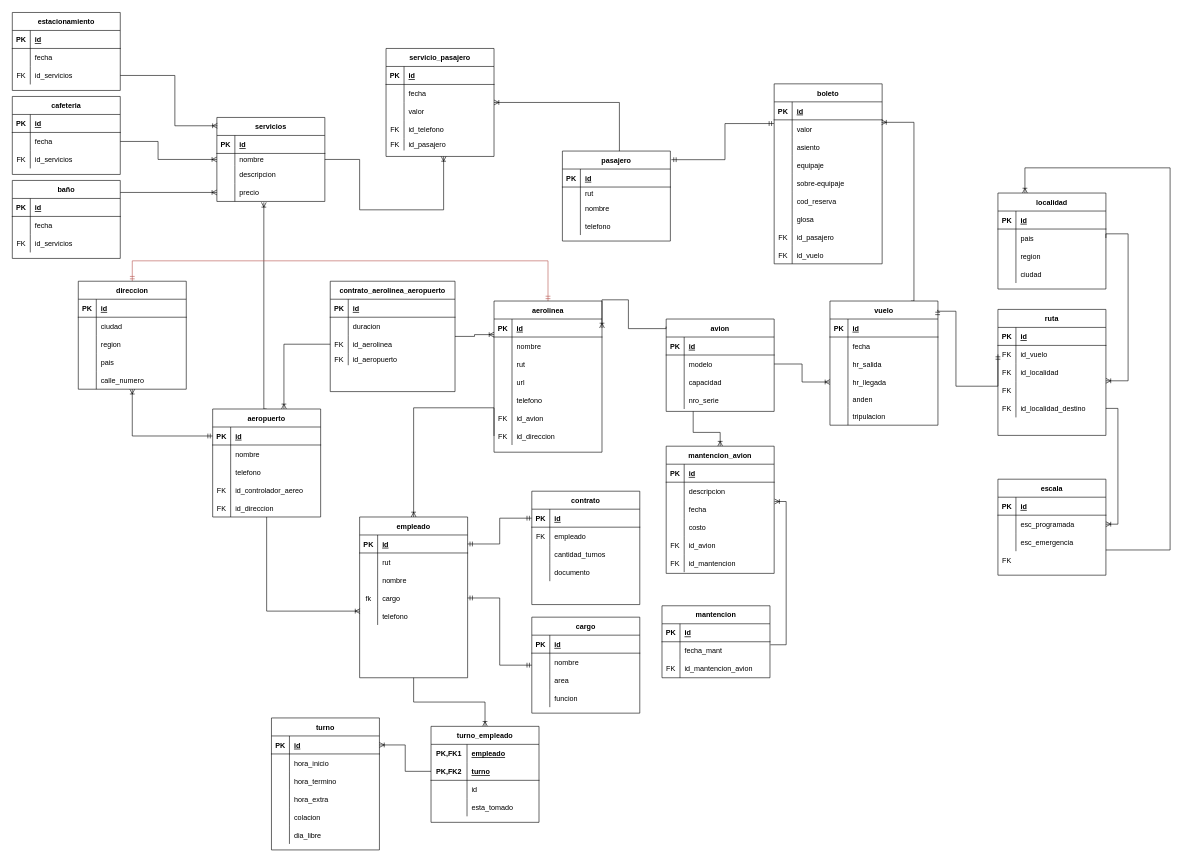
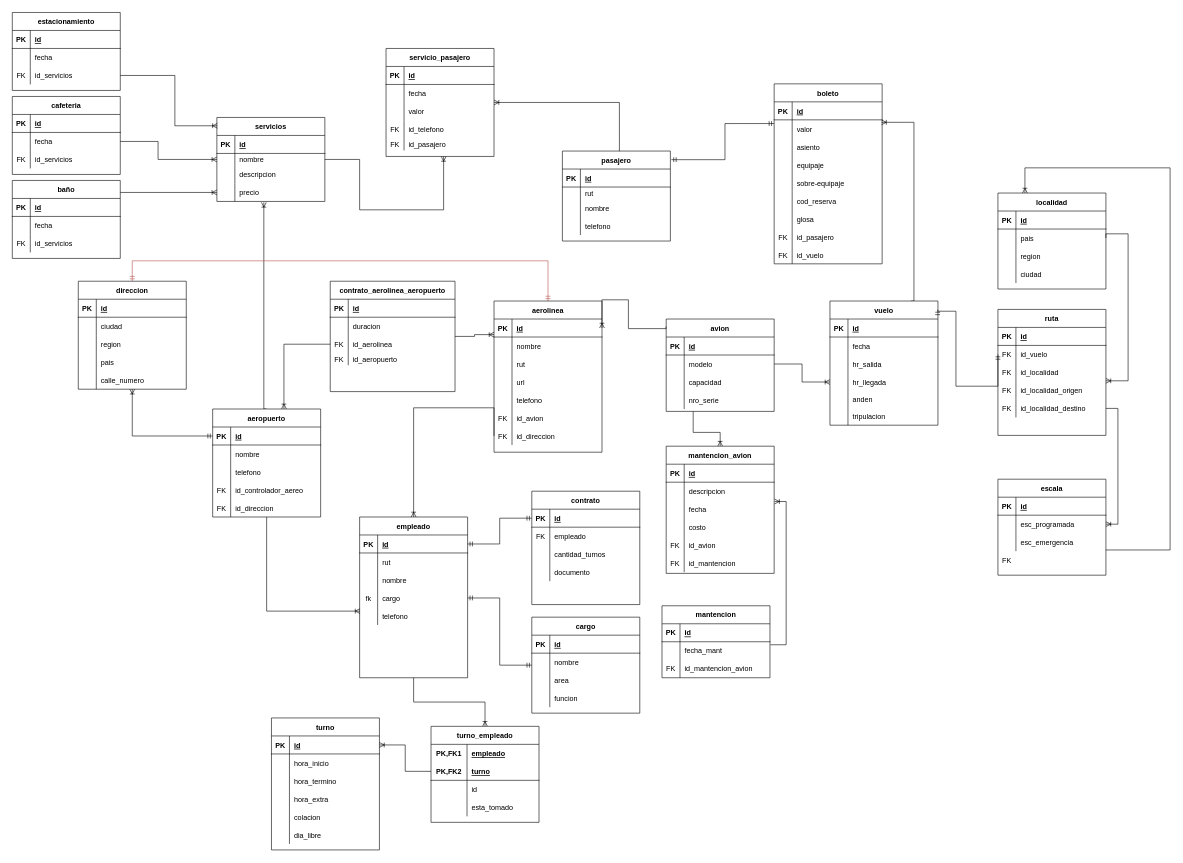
none -> (1061, 390)
